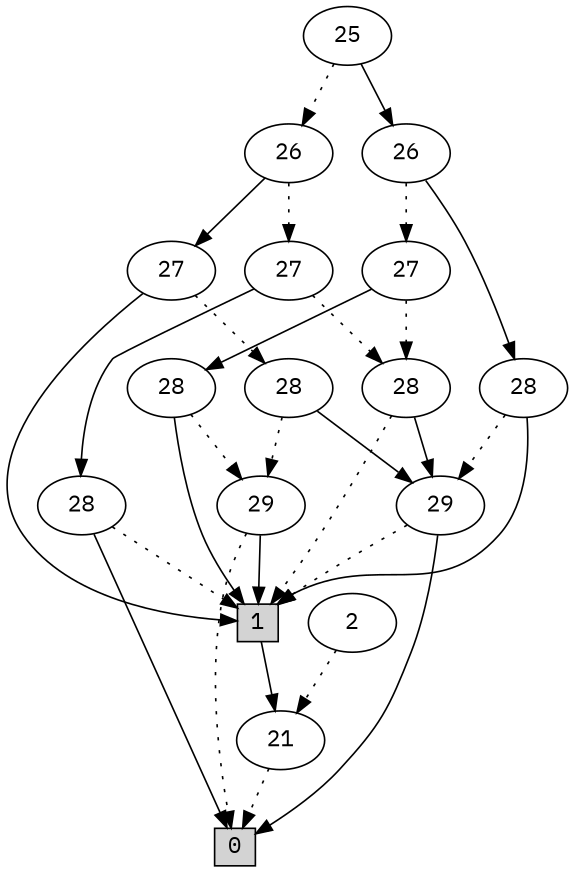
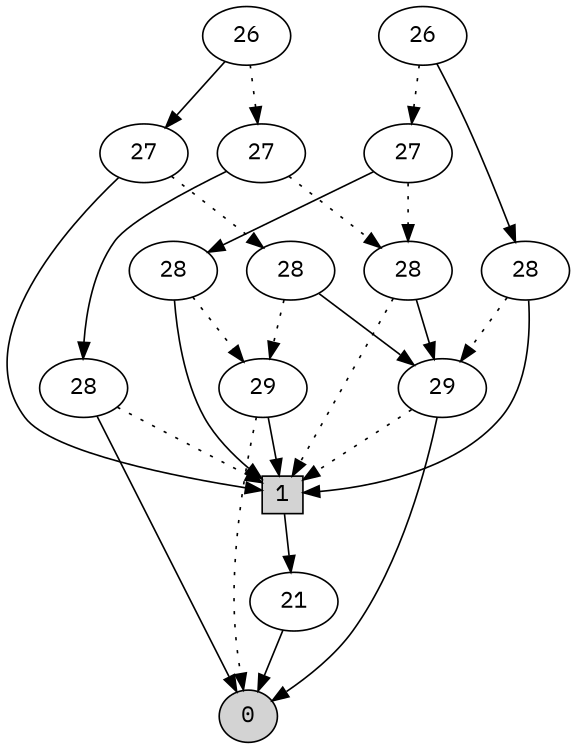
(348, 36) -> none
(352, 623) -> none
(259, 791) -> (274, 653)
(235, 847) -> (248, 716)
